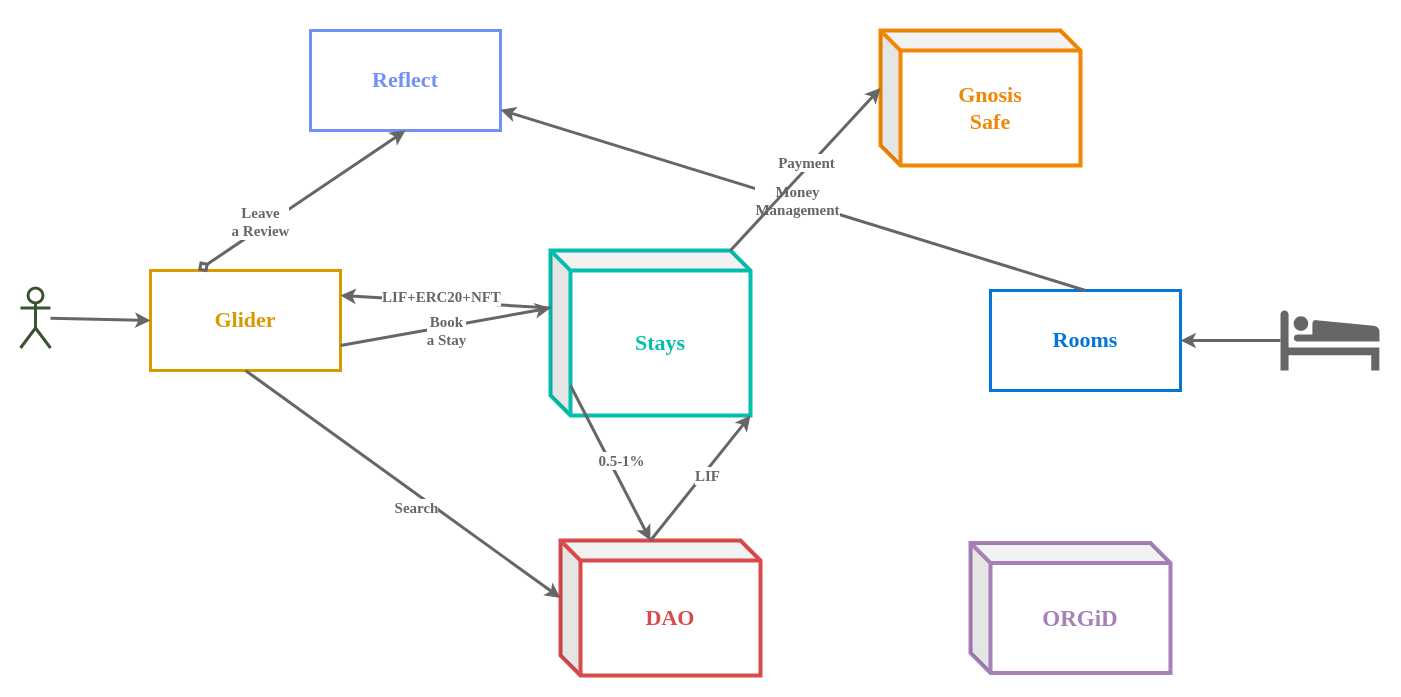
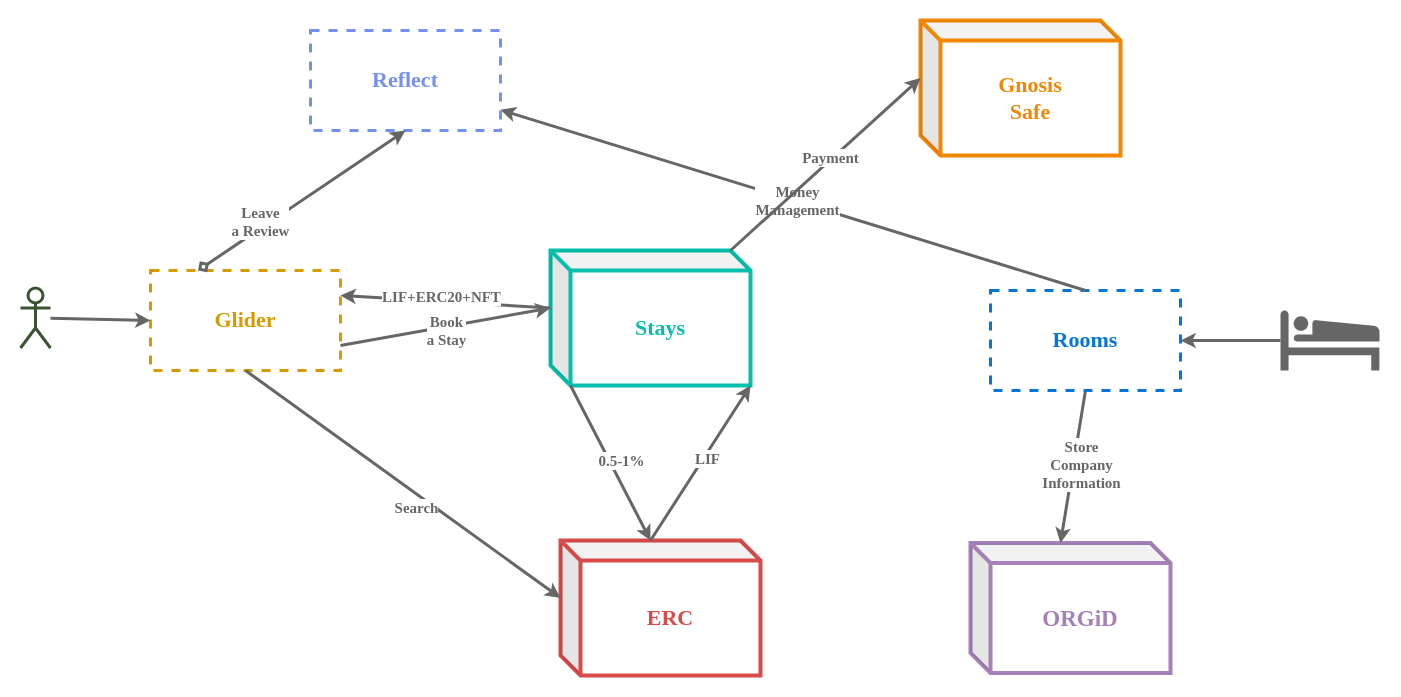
(406, 81) -> (406, 81)
(981, 98) -> (1021, 88)
(246, 321) -> (246, 321)
(651, 333) -> (651, 318)
(1086, 341) -> (1086, 341)
none -> (1080, 422)
(671, 619) -> (671, 619)
